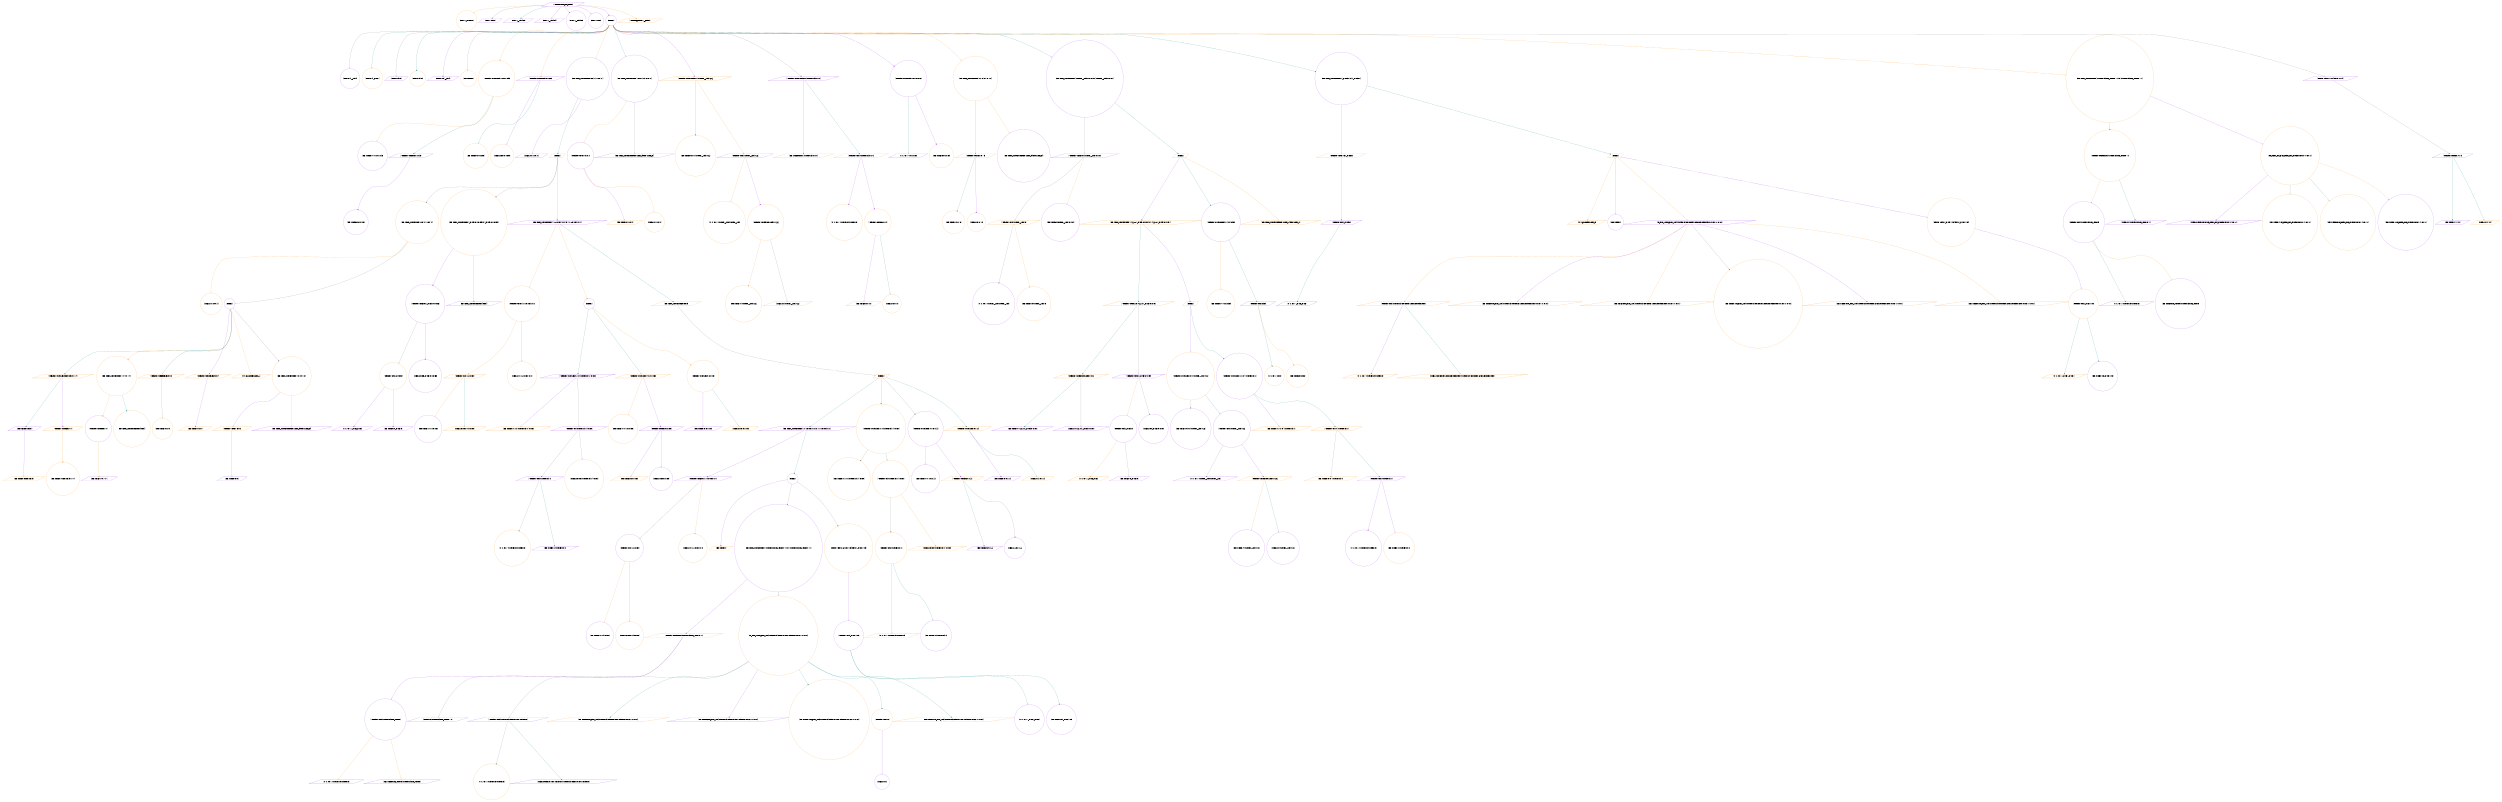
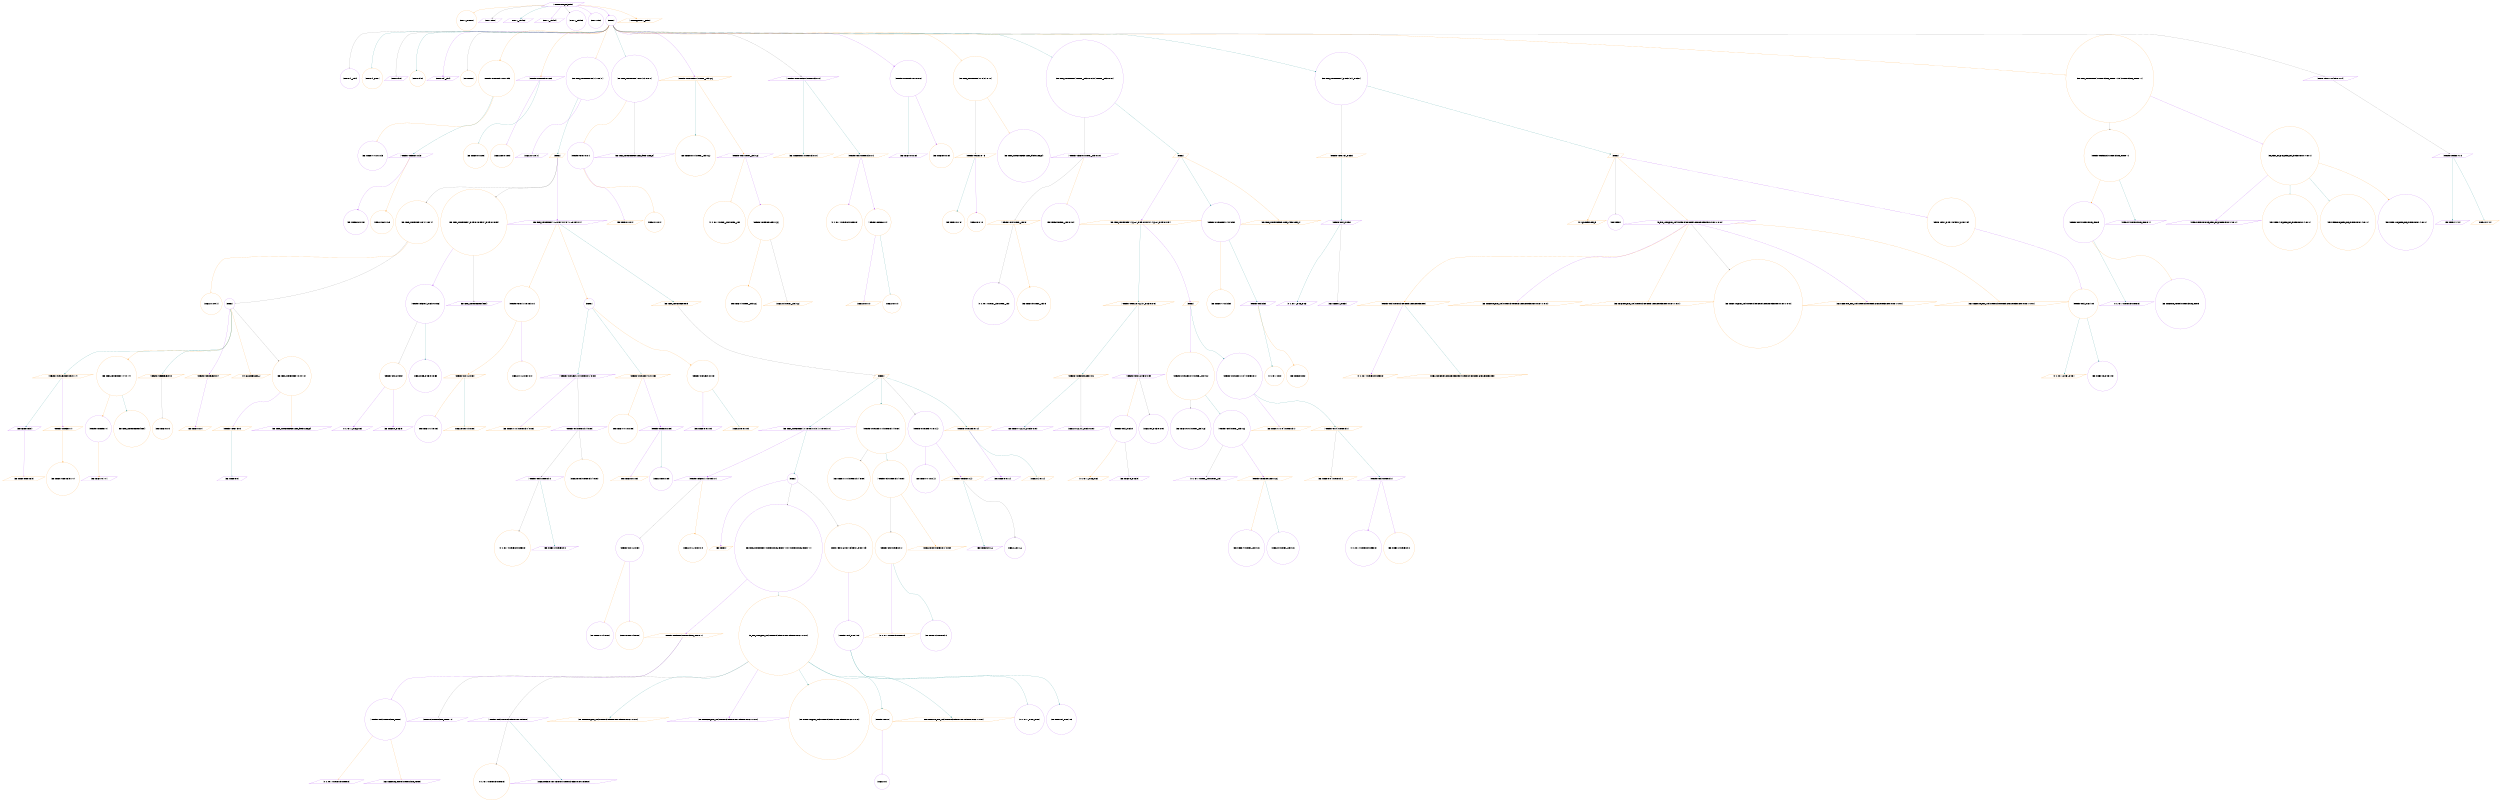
(908, 156) -> (908, 156)
none -> (382, 222)
(864, 304) -> (864, 304)
none -> (1338, 304)
